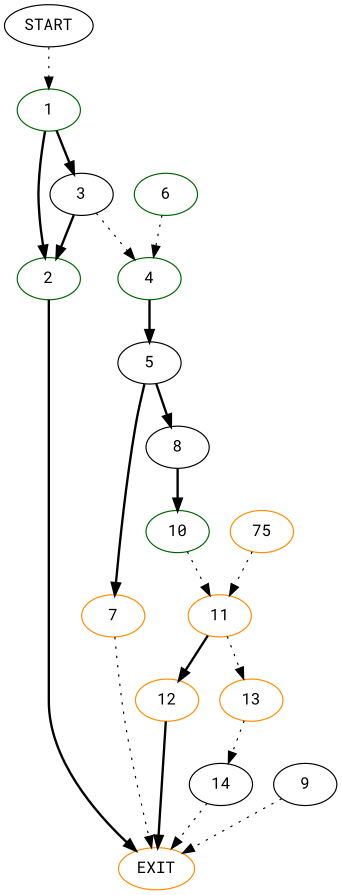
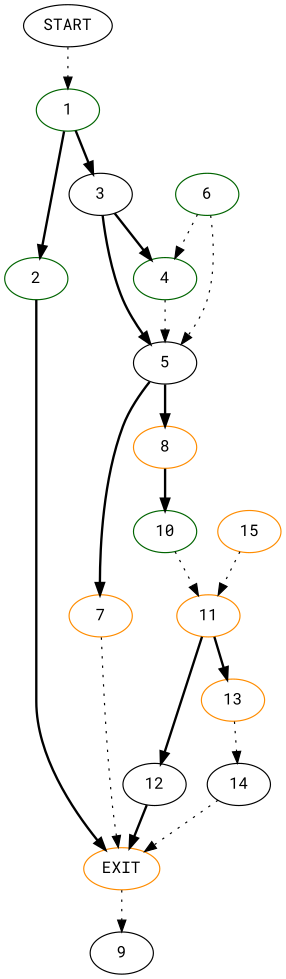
(67, 231) -> (115, 278)
(112, 232) -> (129, 232)
none -> (212, 278)
(150, 315) -> (165, 315)
(178, 447) -> (165, 447)
(262, 532) -> (249, 532)
(233, 652) -> (219, 652)
(167, 700) -> (155, 784)
(237, 823) -> (122, 905)
